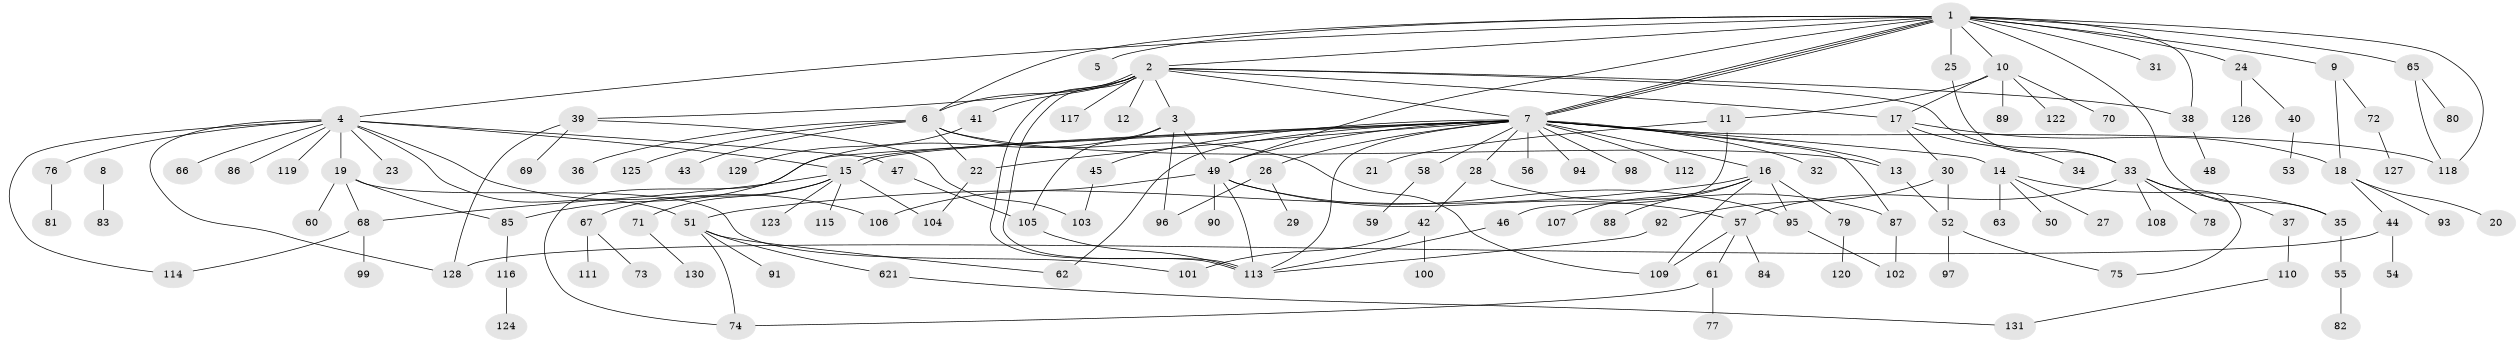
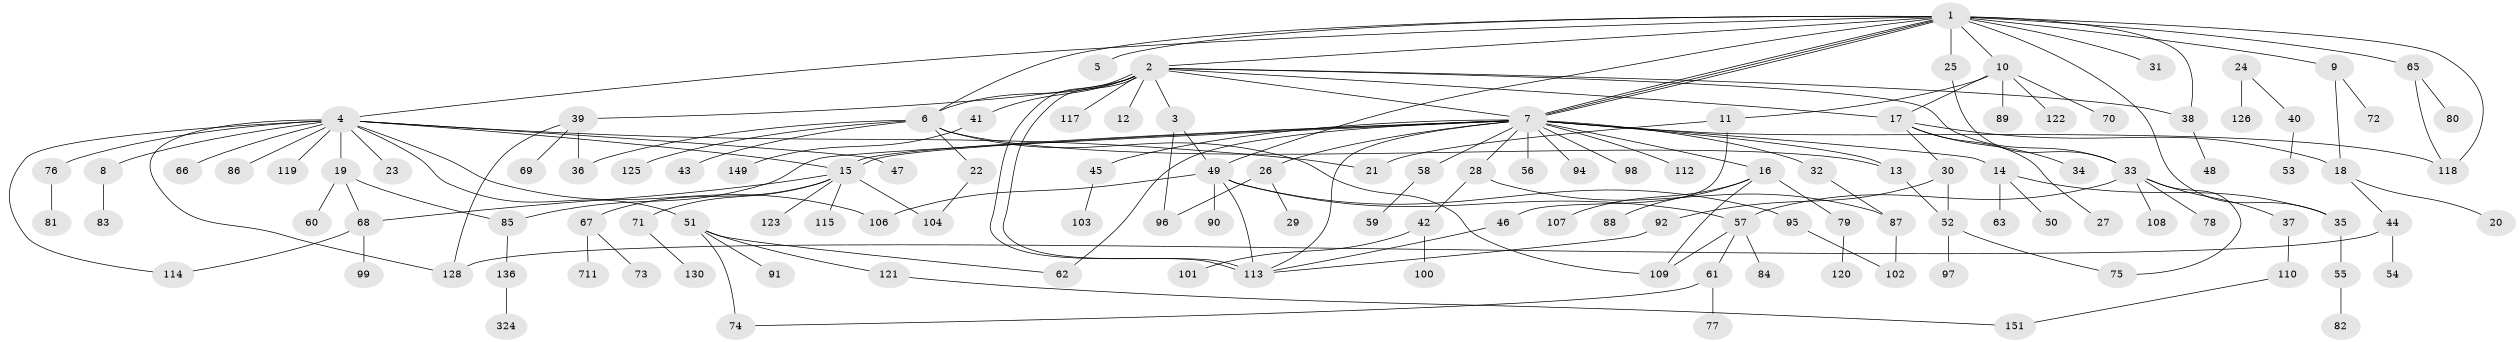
(2099, 34) -> none
none -> (219, 138)
(840, 139) -> (578, 145)
none -> (858, 139)
(1731, 139) -> (1865, 202)
(1318, 140) -> none
(1252, 141) -> none
(738, 171) -> (738, 171)
(2394, 171) -> none
(675, 189) -> none
(1775, 190) -> none
(1228, 197) -> none
(2057, 200) -> (2025, 158)
(1028, 223) -> none
(2445, 223) -> none
(737, 232) -> none
(506, 275) -> (506, 275)
(588, 275) -> (588, 275)
(889, 275) -> (889, 275)
(506, 327) -> (506, 327)
(2015, 327) -> (2015, 327)
